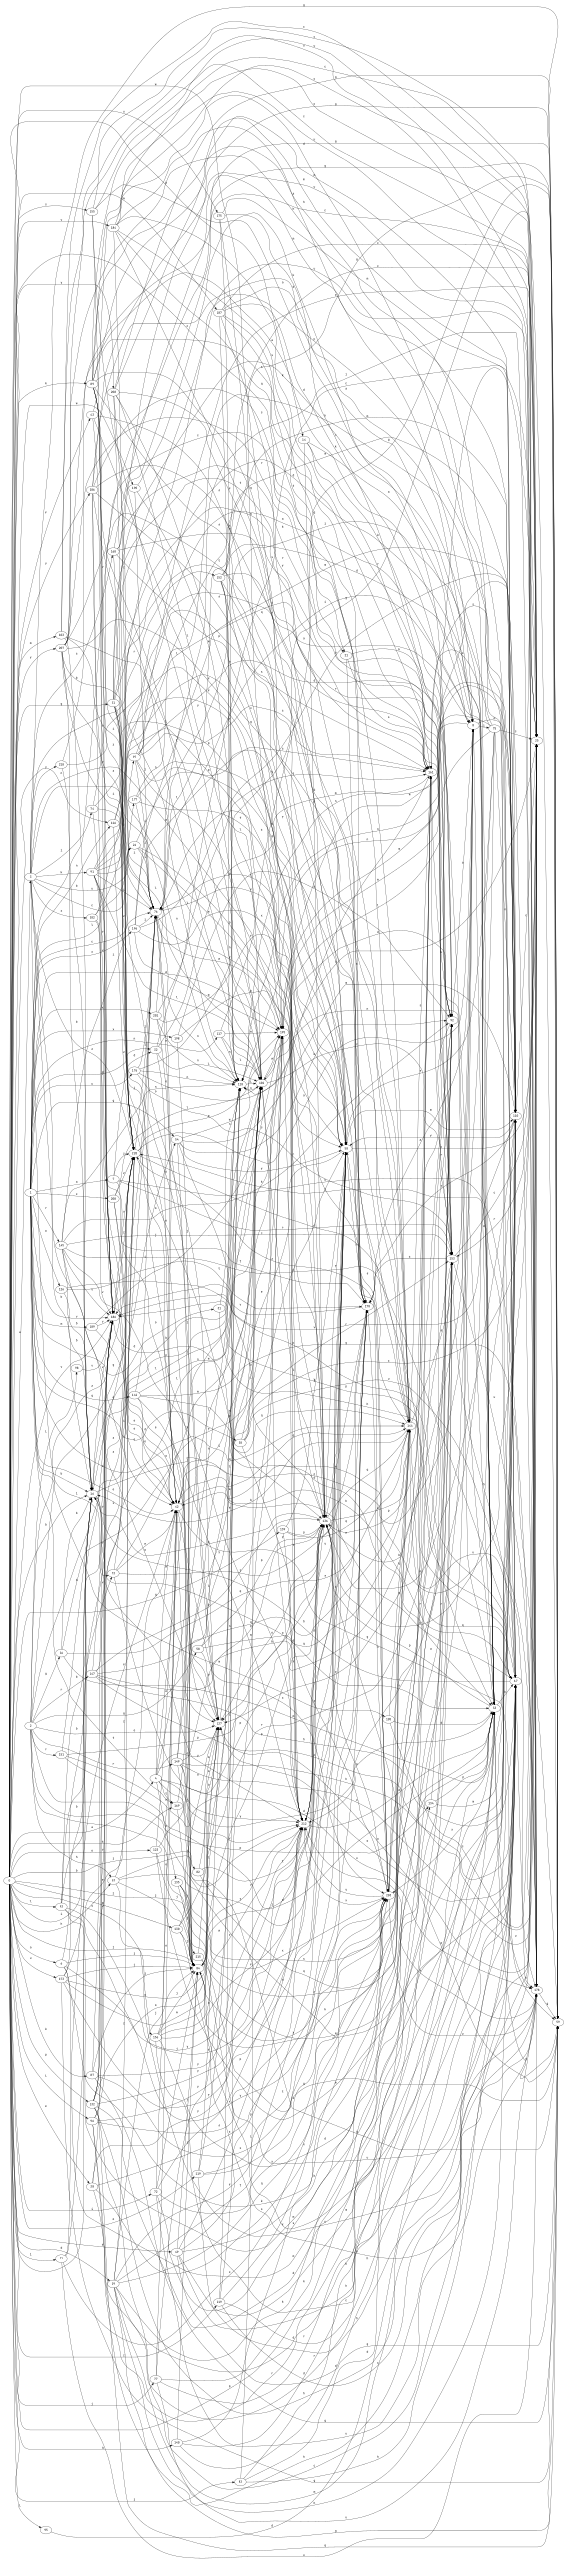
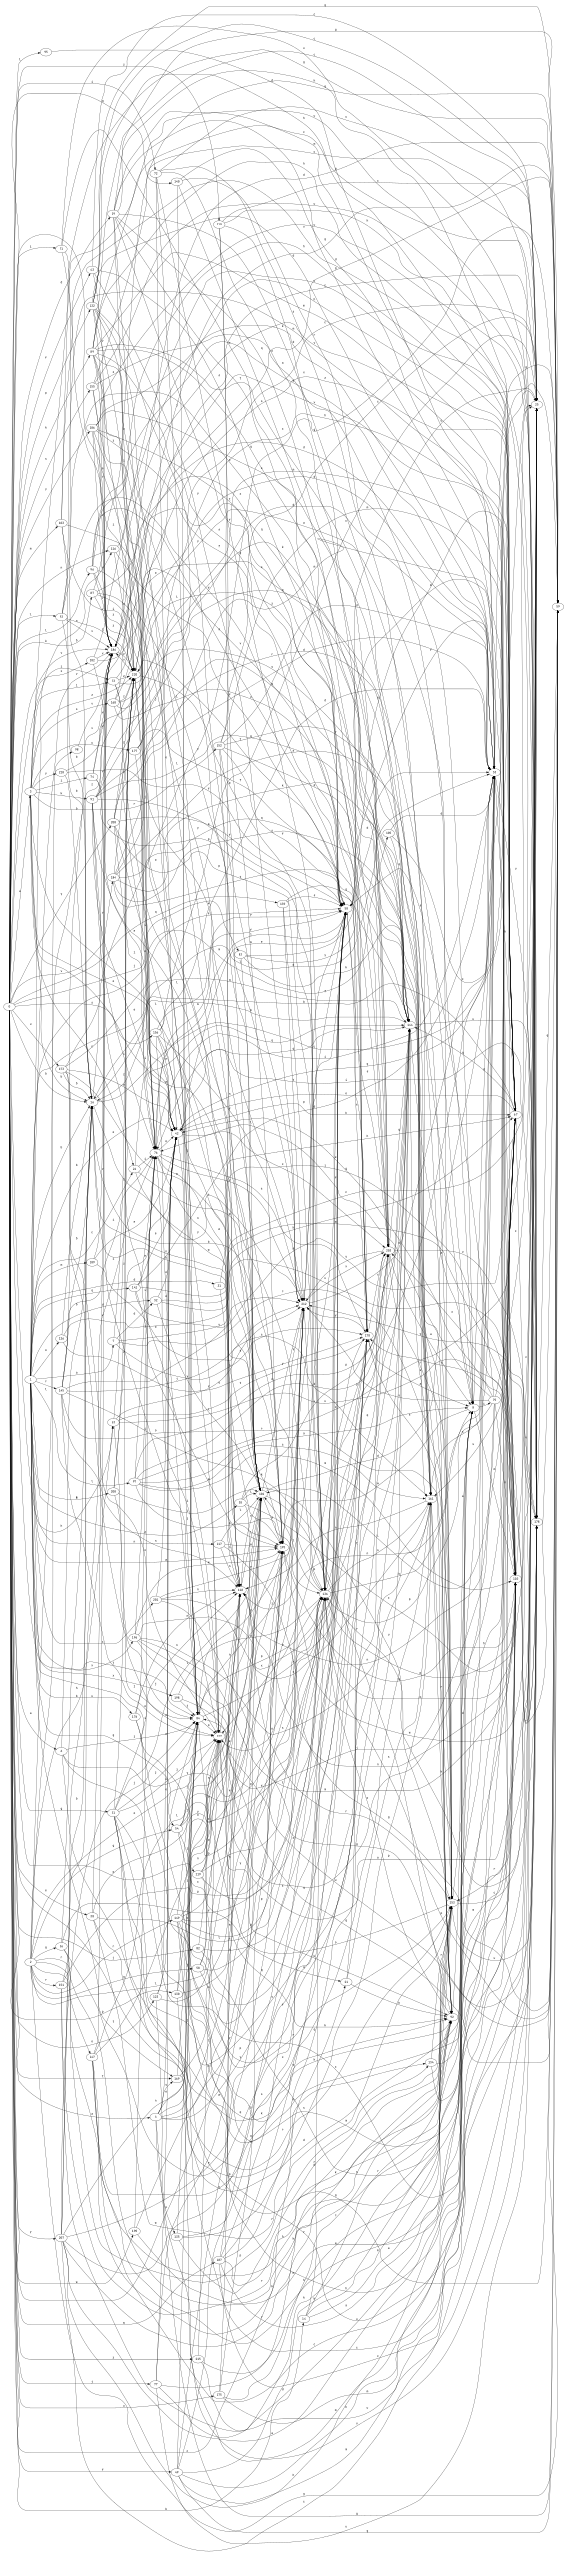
(542, 620) -> (548, 2020)
